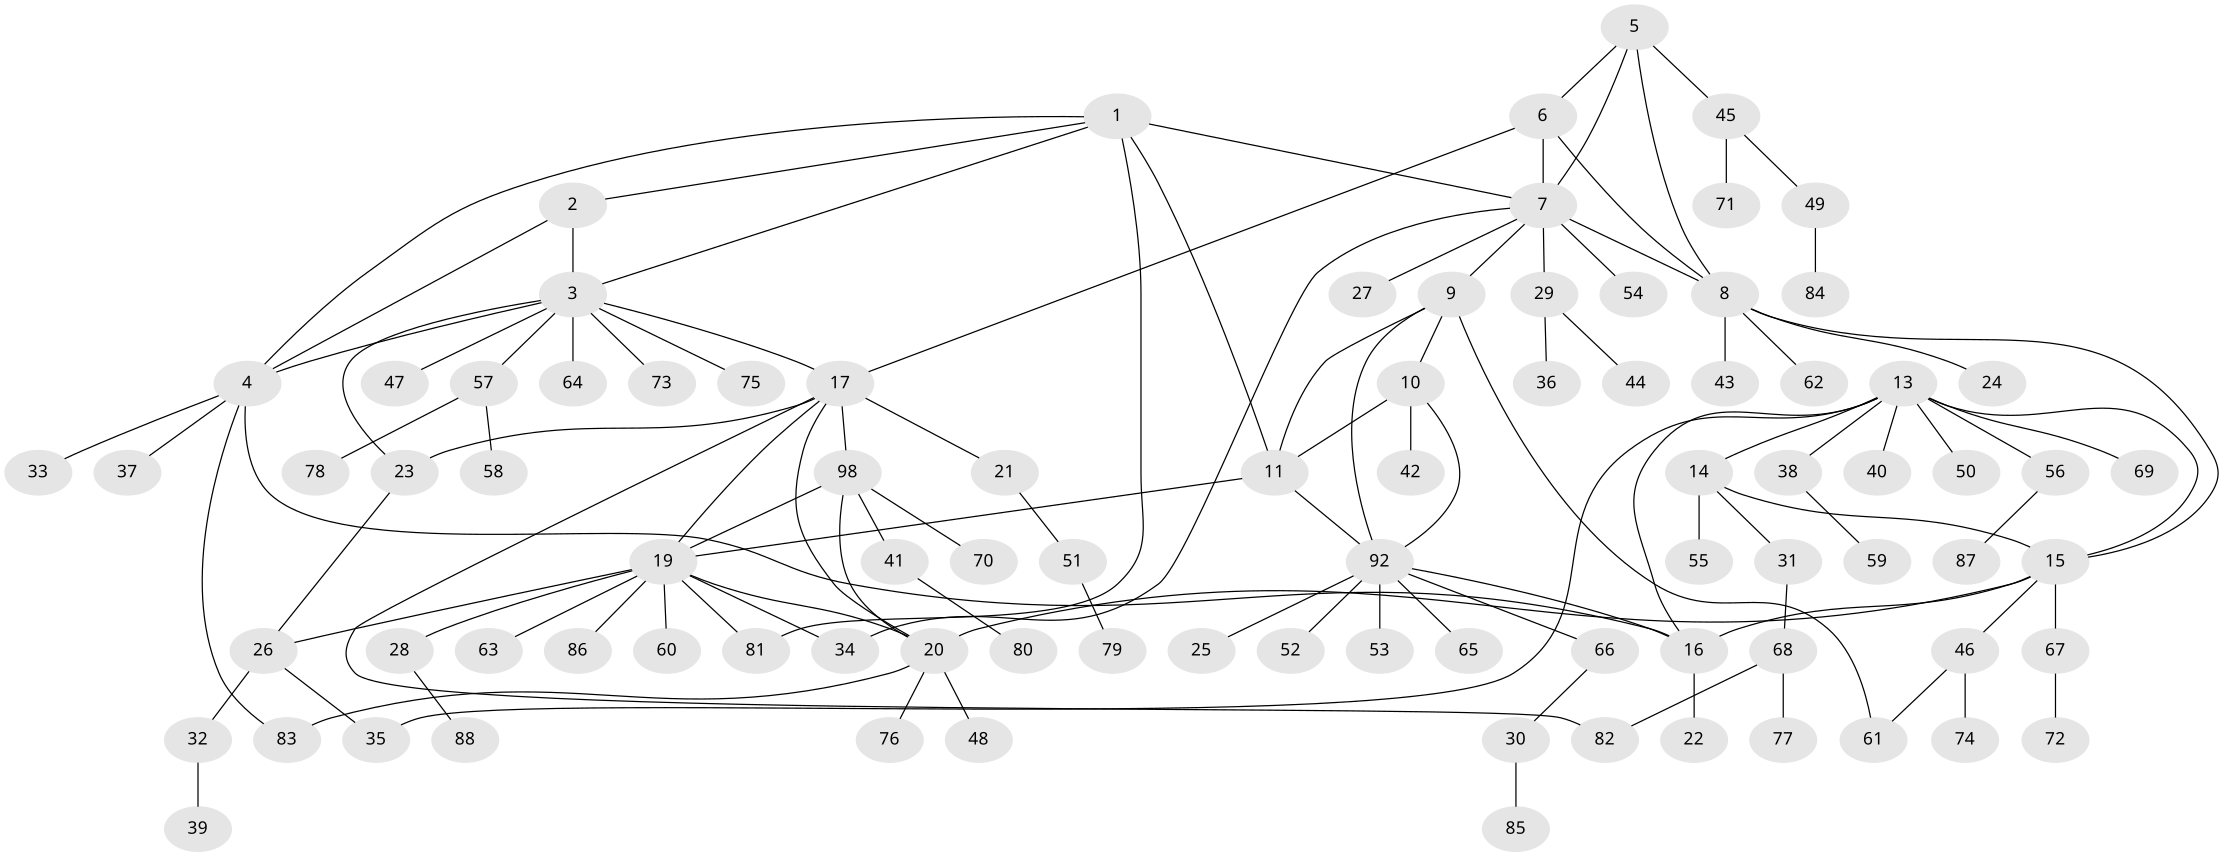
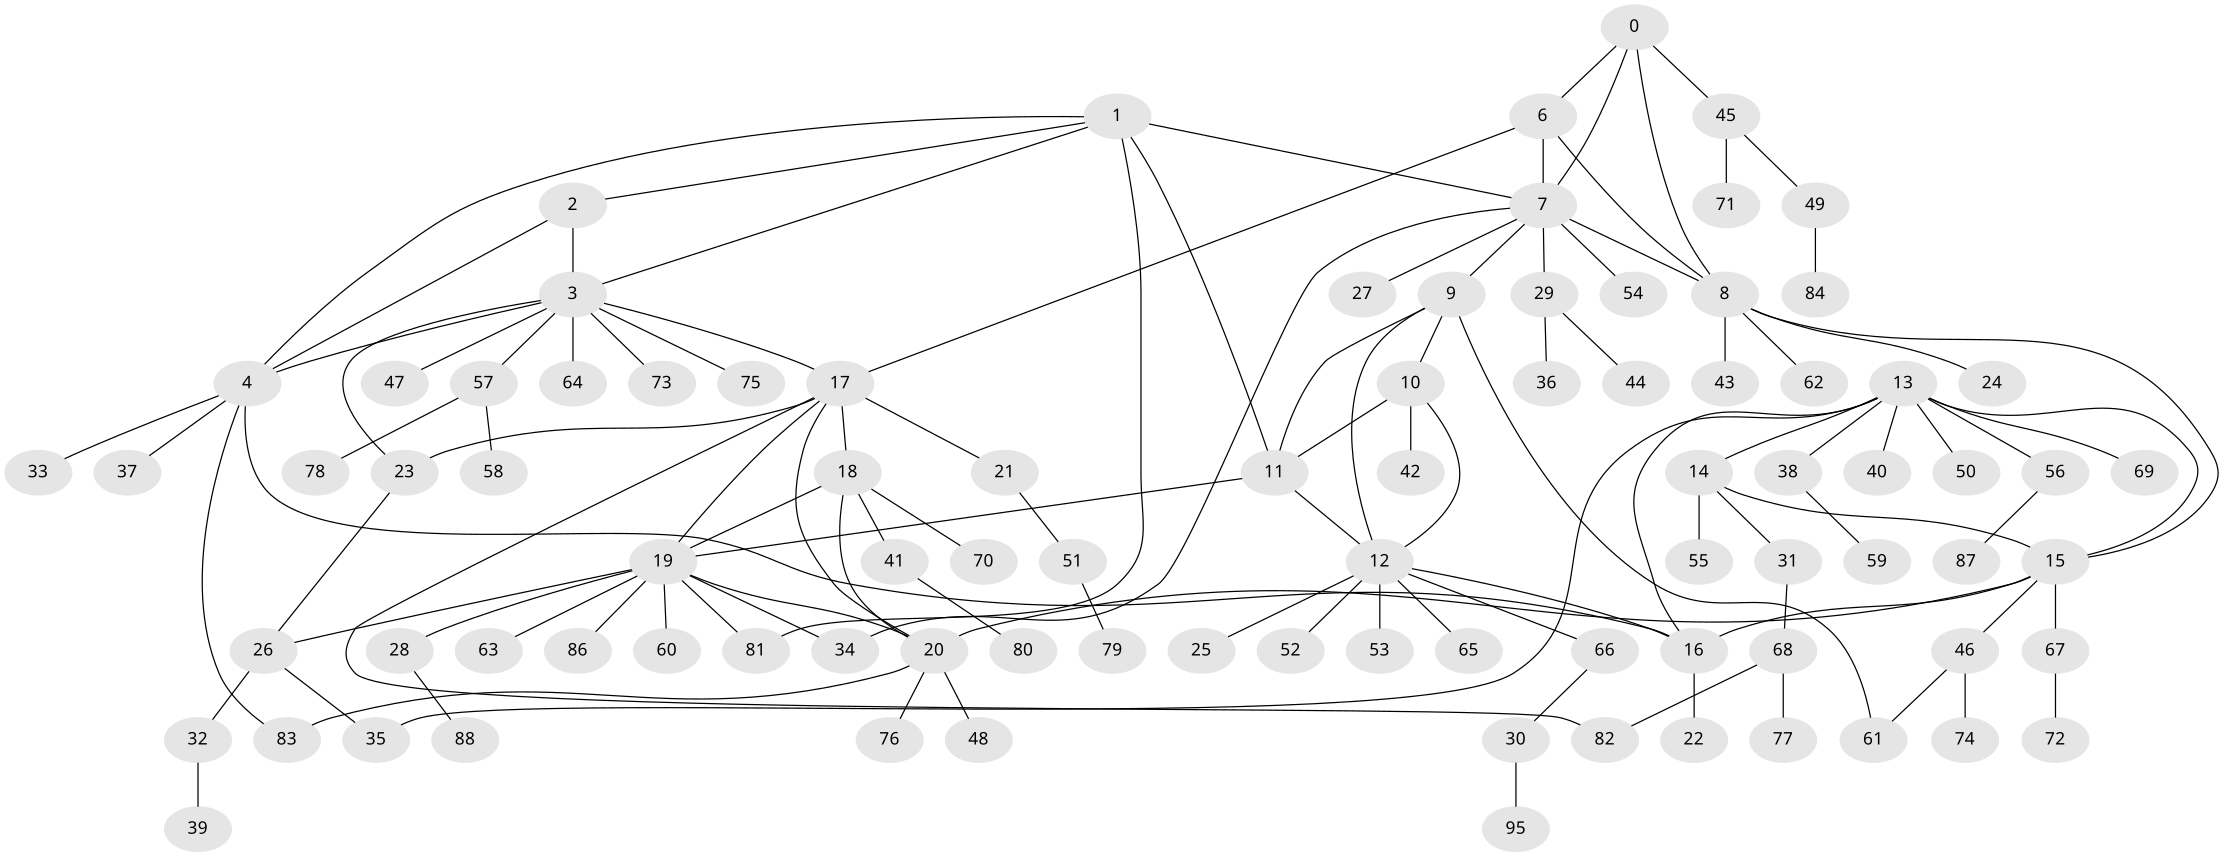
(1635, 27) -> (1635, 27)
(848, 473) -> (848, 473)
(1380, 562) -> (1380, 562)
(1516, 829) -> (1516, 829)
